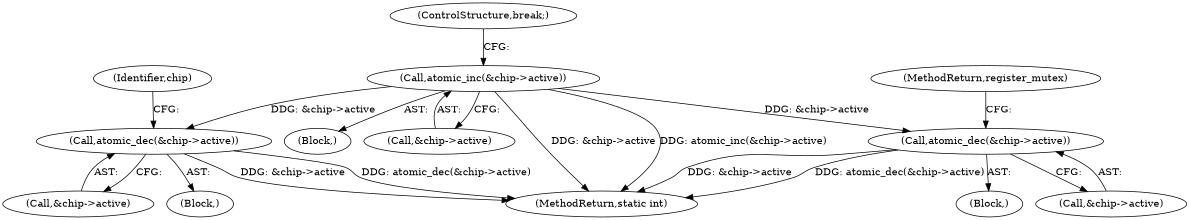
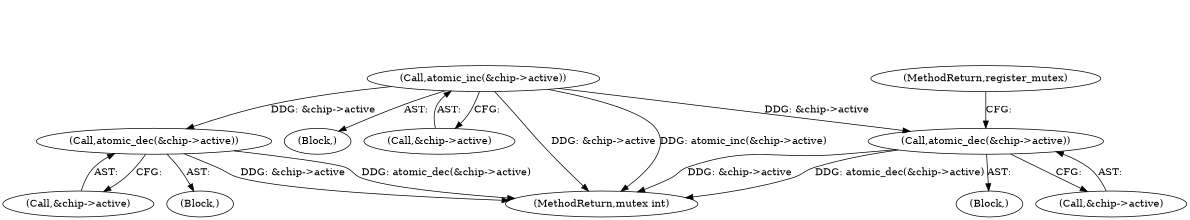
(483, 16) -> none
(153, 79) -> none
(602, 204) -> (602, 204)
